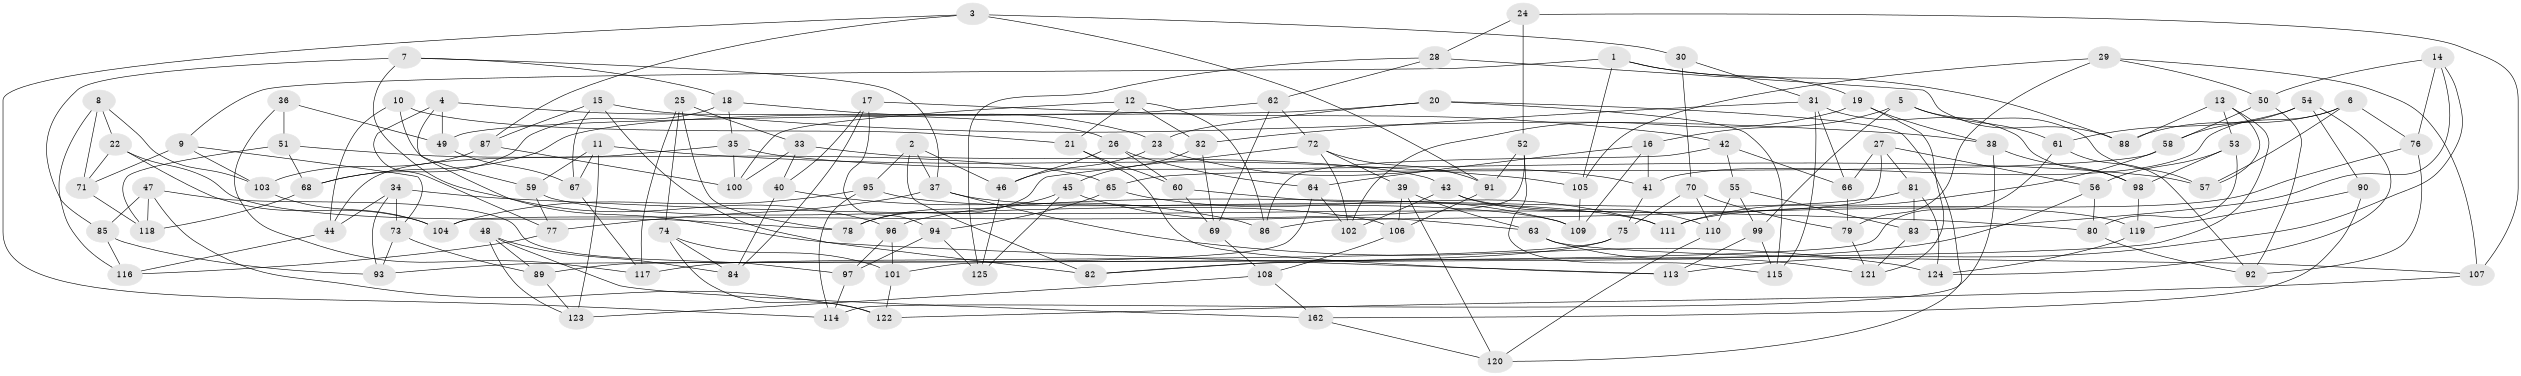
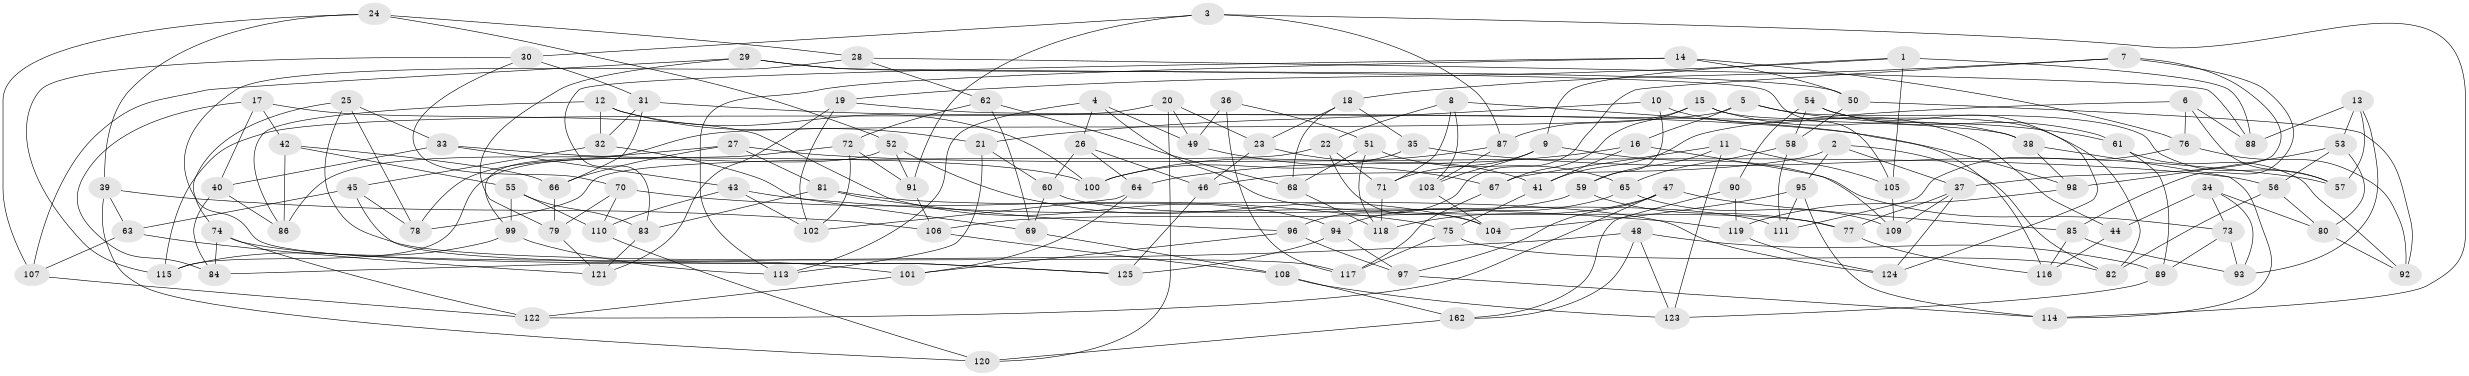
(515, 158) -> none
(1349, 162) -> (193, 47)
(1812, 192) -> (170, 65)
